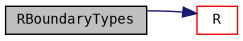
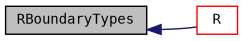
(165, 11) -> (179, 29)
